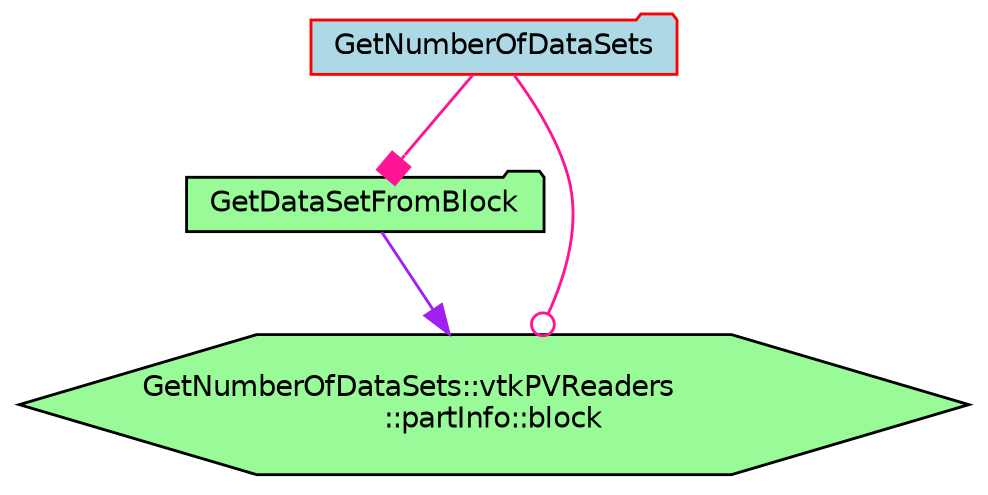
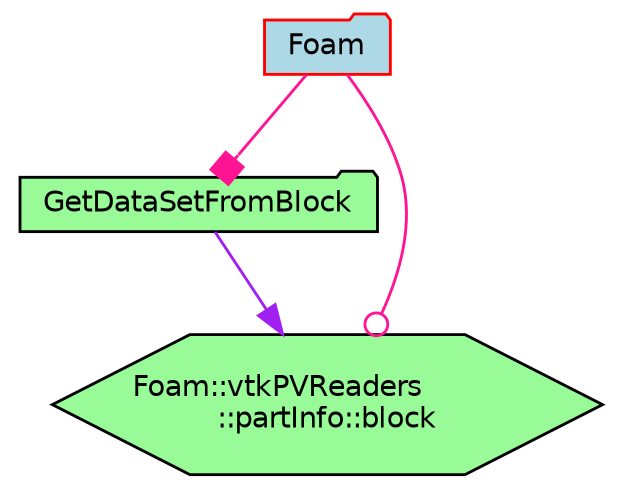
(494, 47) -> (327, 47)
(494, 405) -> (327, 405)
